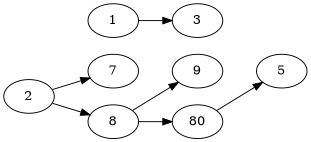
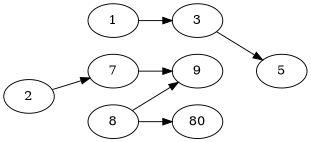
none -> (151, 71)
(236, 99) -> (236, 43)
(67, 108) -> none
